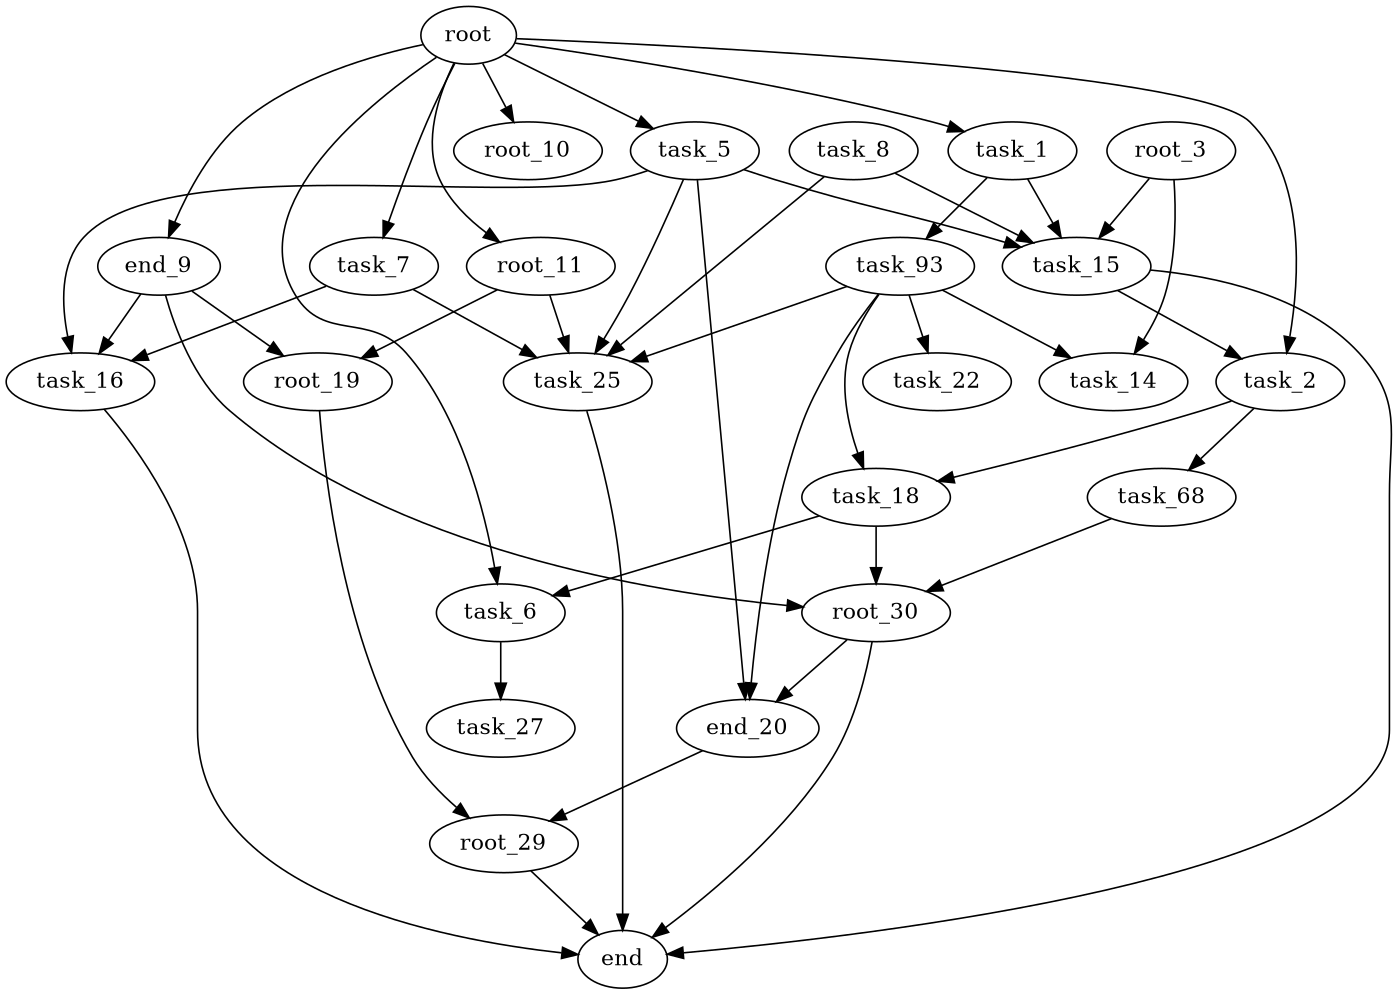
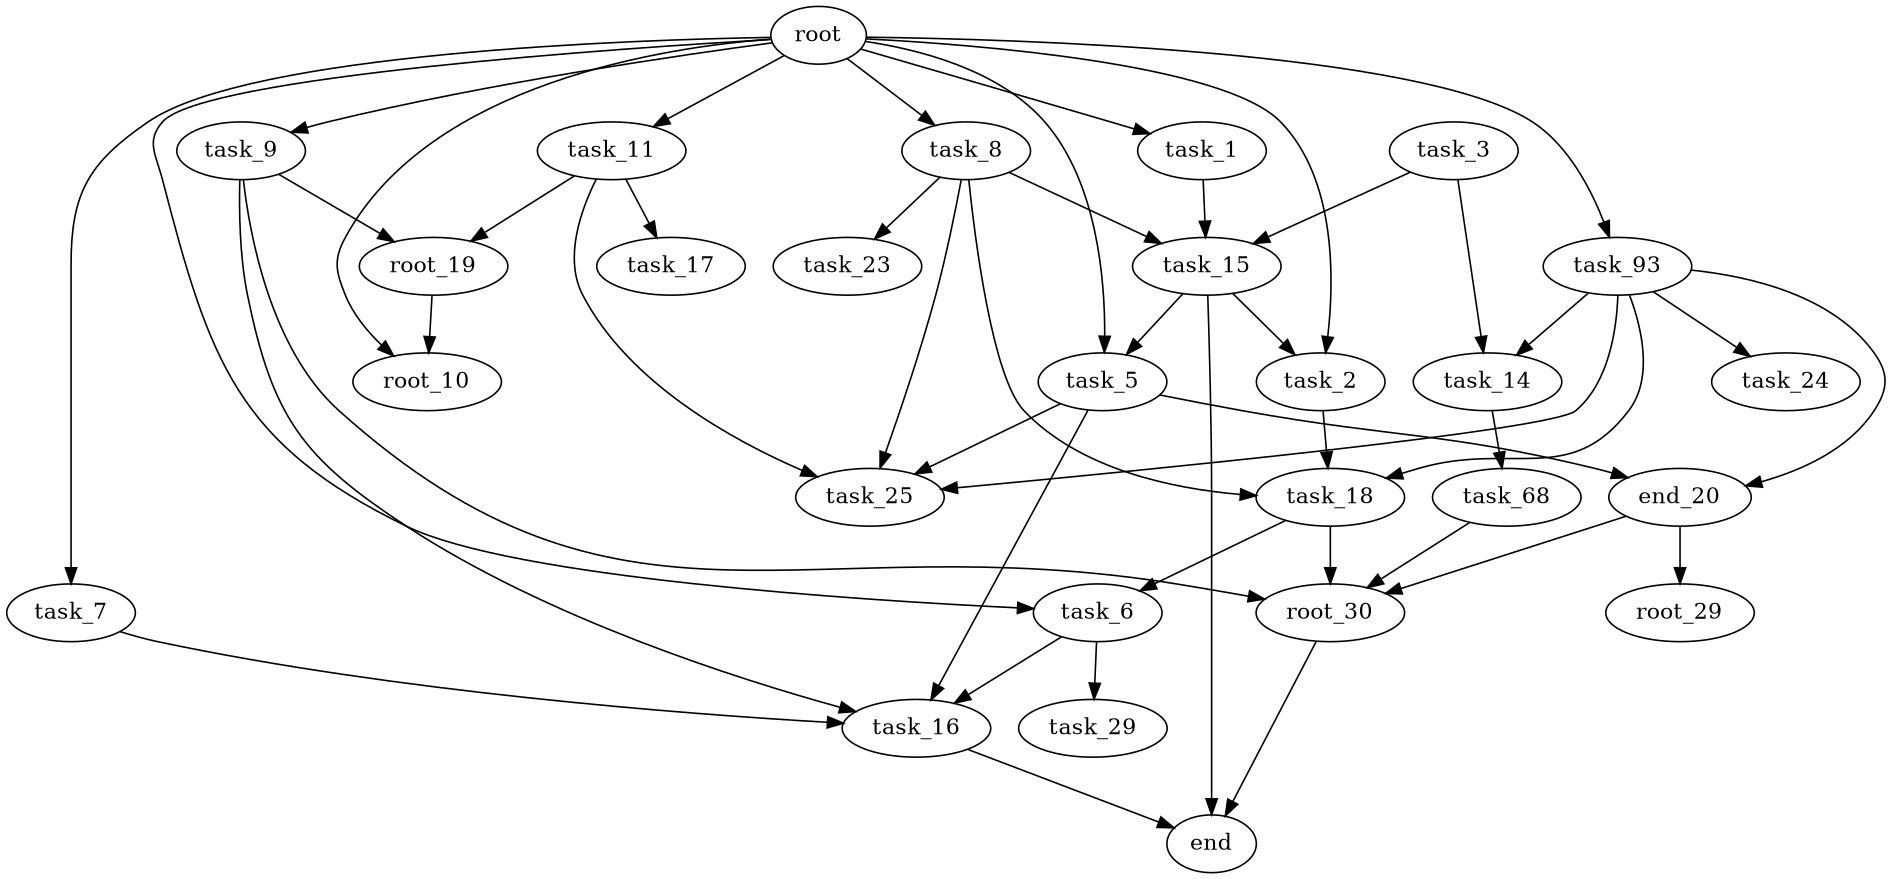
none -> (884, 87)
(1171, 151) -> (1454, 151)
(967, 197) -> (1266, 59)
(874, 207) -> (1160, 318)
(159, 266) -> (241, 151)
(541, 266) -> (612, 151)
none -> (671, 266)
none -> (847, 266)
(468, 320) -> none
(937, 382) -> (1786, 382)
none -> (1023, 410)
(1227, 433) -> (1496, 432)
(357, 621) -> (431, 316)
(623, 661) -> none
(818, 665) -> (1513, 552)
none -> (1015, 666)
(501, 728) -> (1093, 728)
(559, 897) -> none
